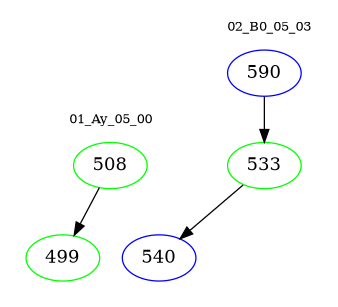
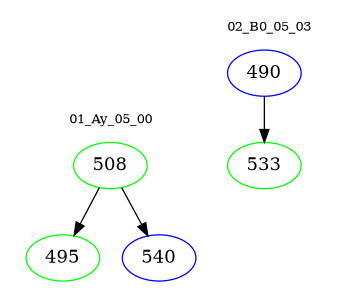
(264, 73) -> (264, 73)
(217, 208) -> (132, 206)
(63, 258) -> (63, 258)
